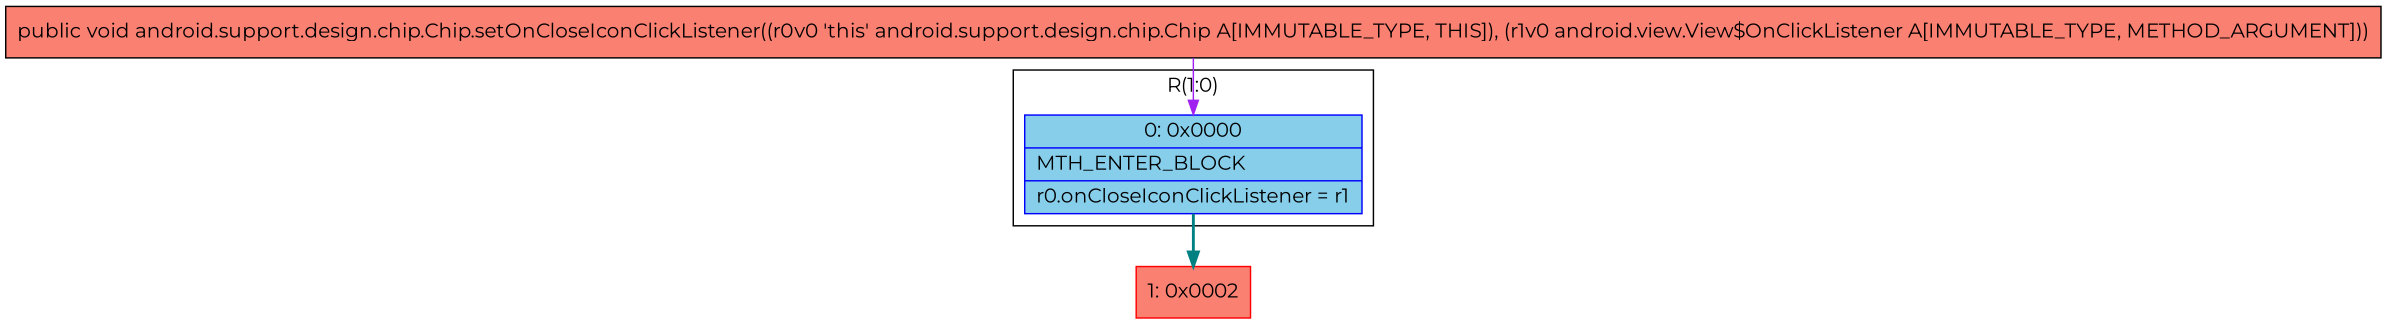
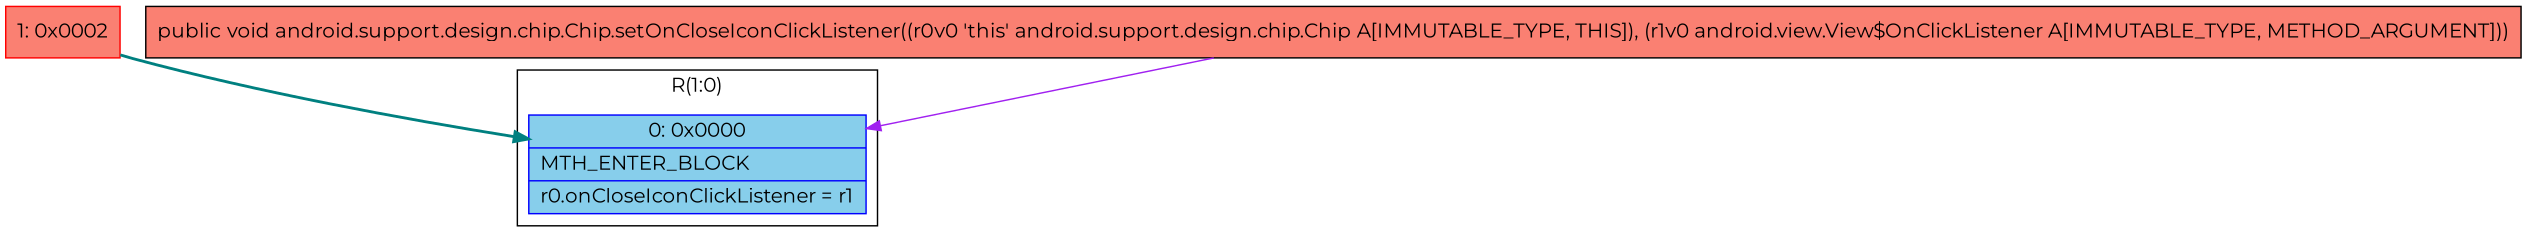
(1193, 235) -> (316, 101)
